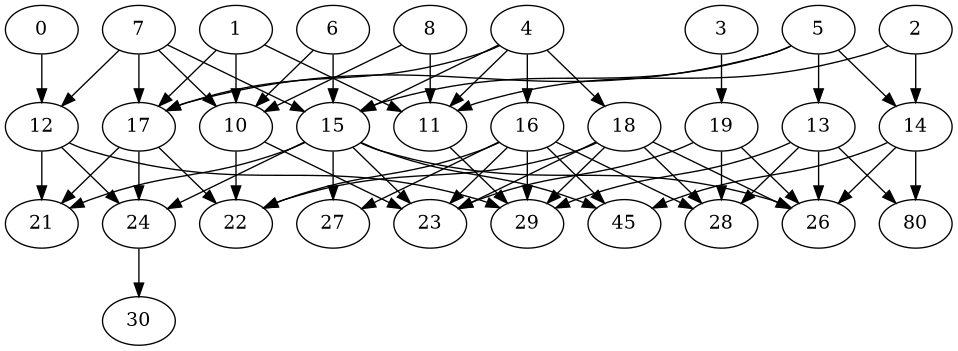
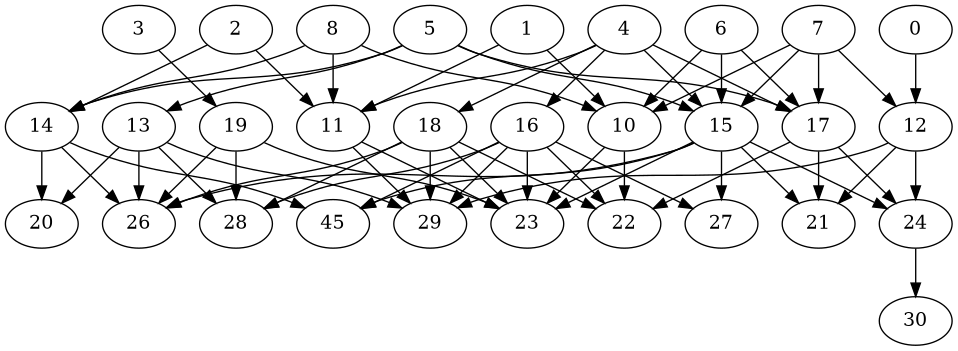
none -> (228, 70)
(194, 72) -> (764, 72)
none -> (402, 162)
(916, 224) -> (42, 224)
